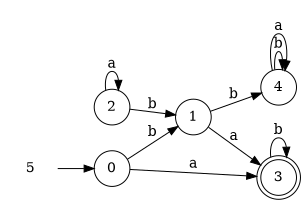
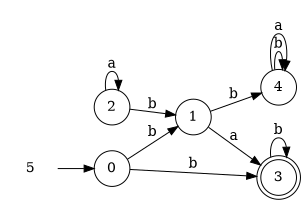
(193, 164) -> (193, 164)
